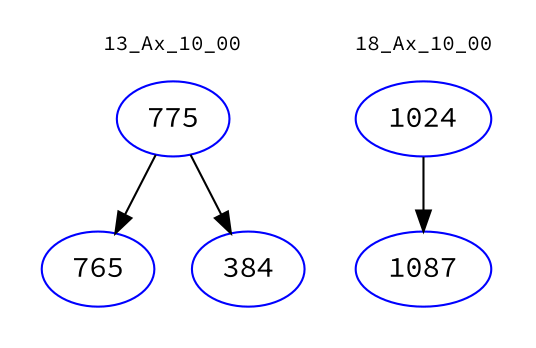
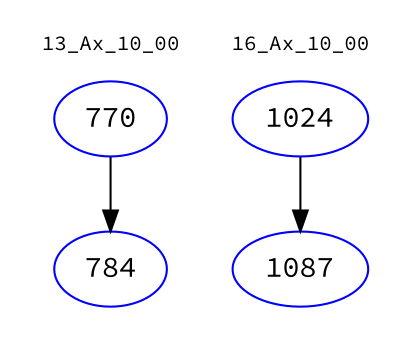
(425, 45) -> (301, 45)
(173, 119) -> (111, 119)
(98, 269) -> none
(248, 269) -> (111, 269)
